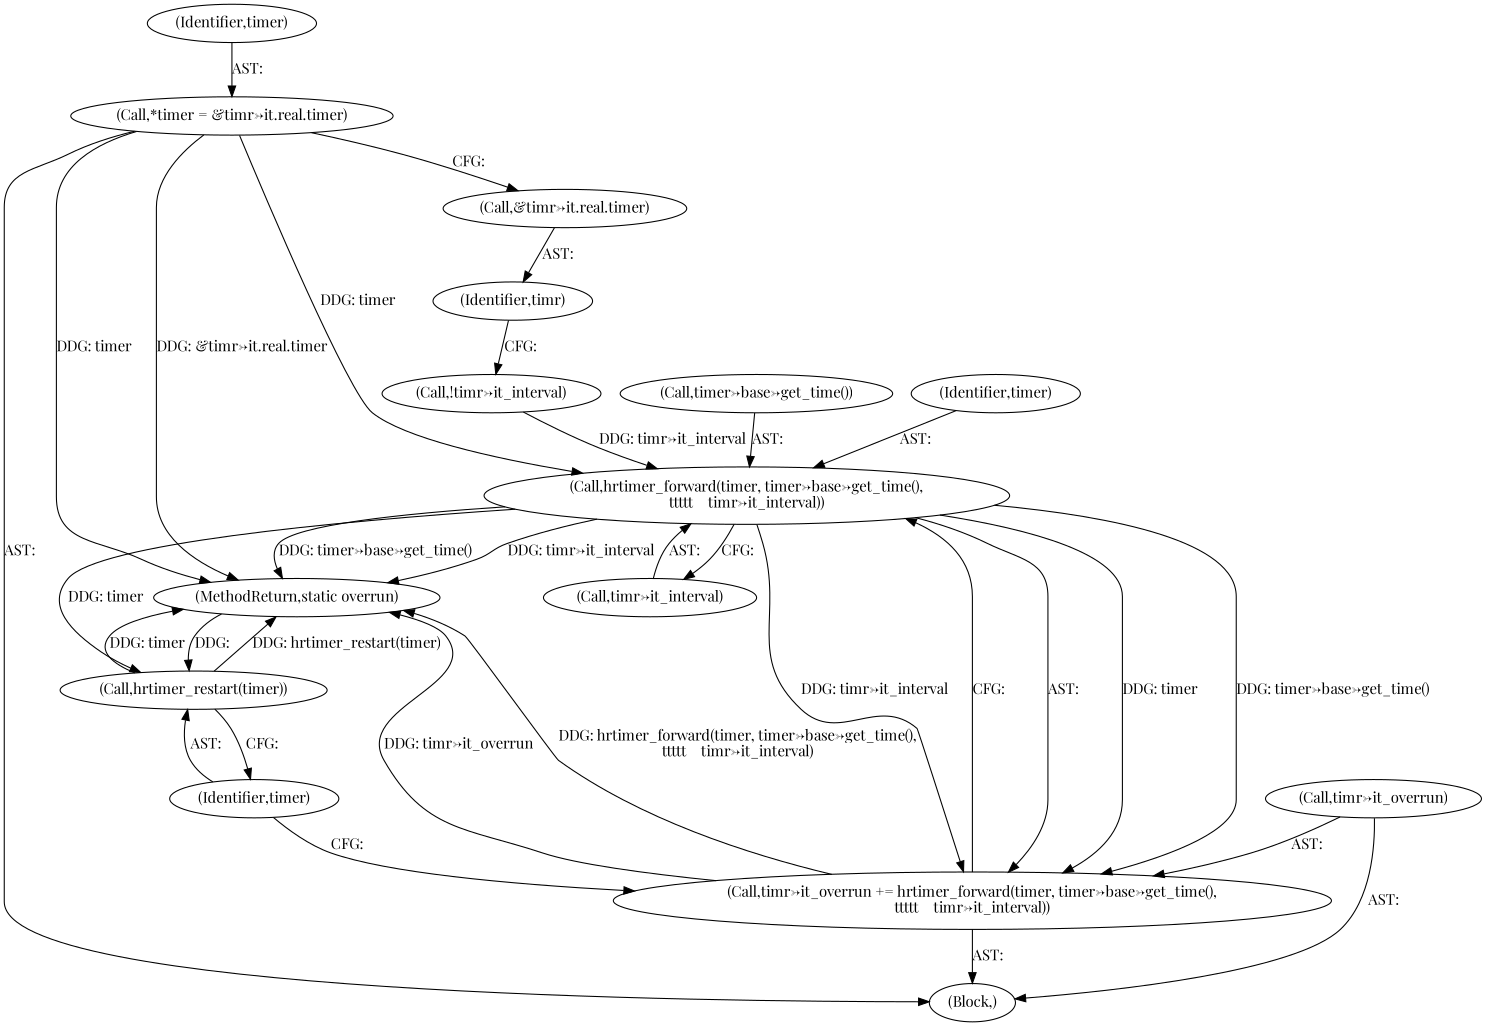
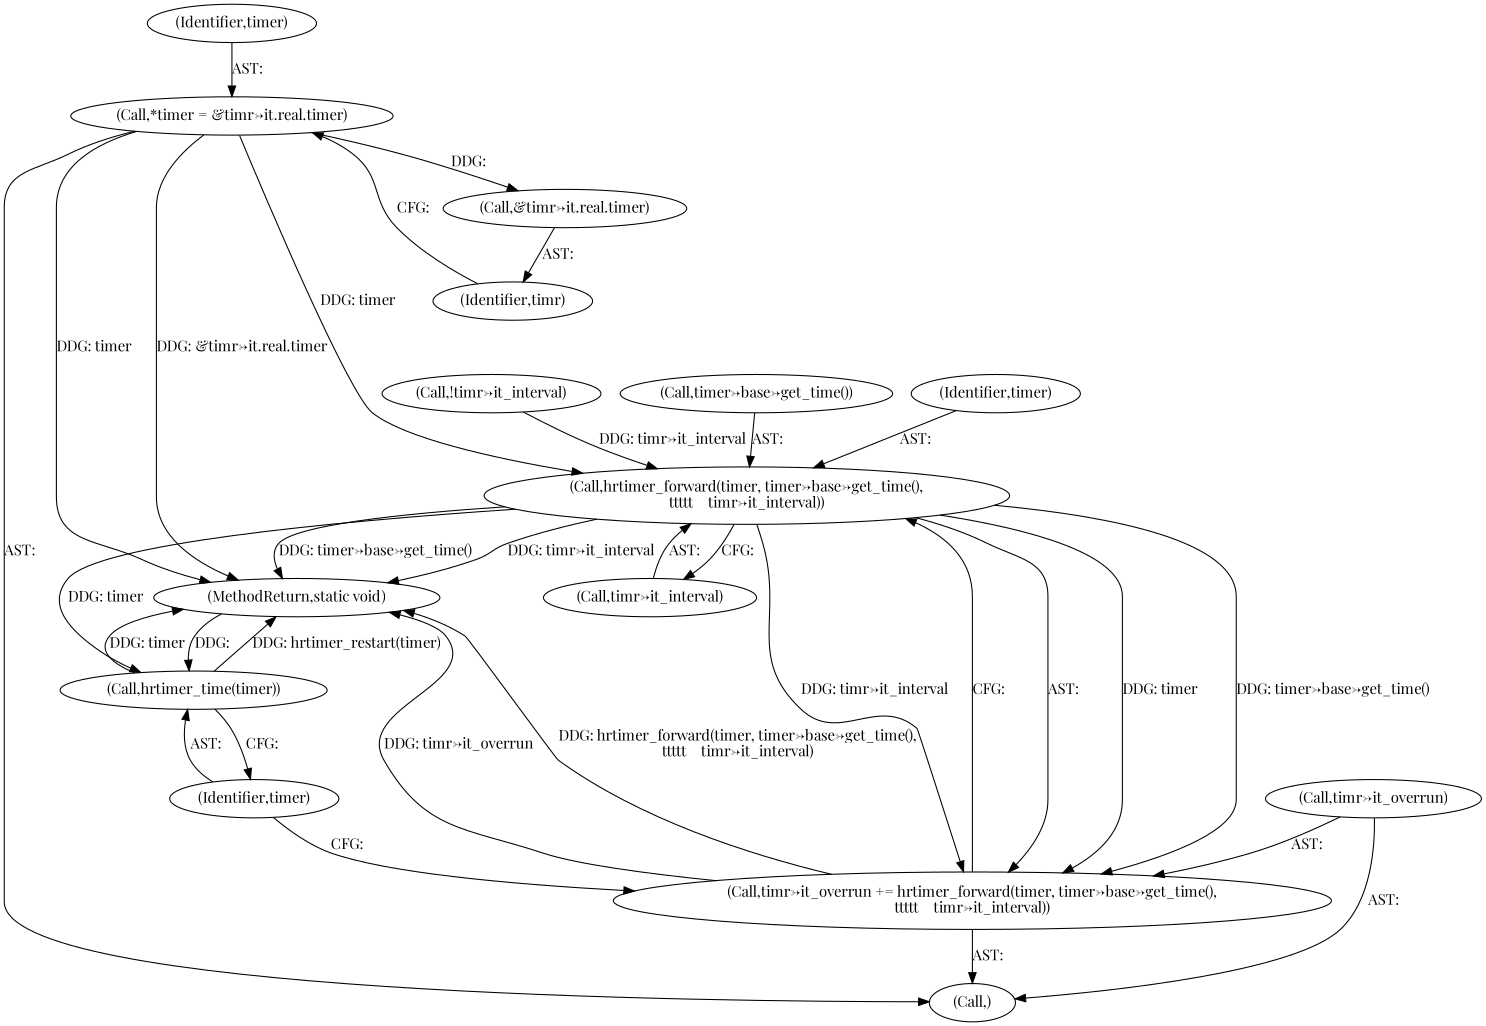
(471, 162) -> (471, 162)
(503, 342) -> (389, 219)
(297, 598) -> (297, 598)
(194, 690) -> (194, 690)
(972, 1003) -> (972, 1003)
